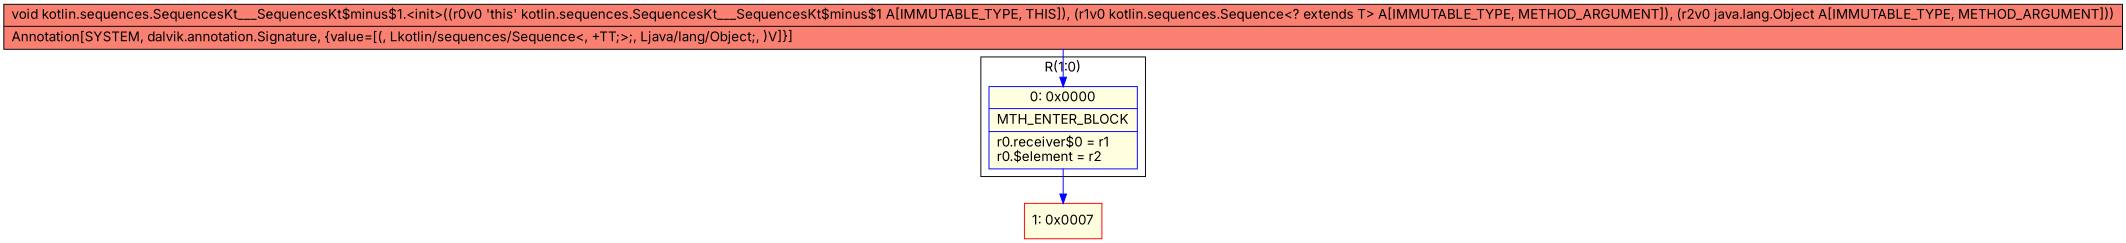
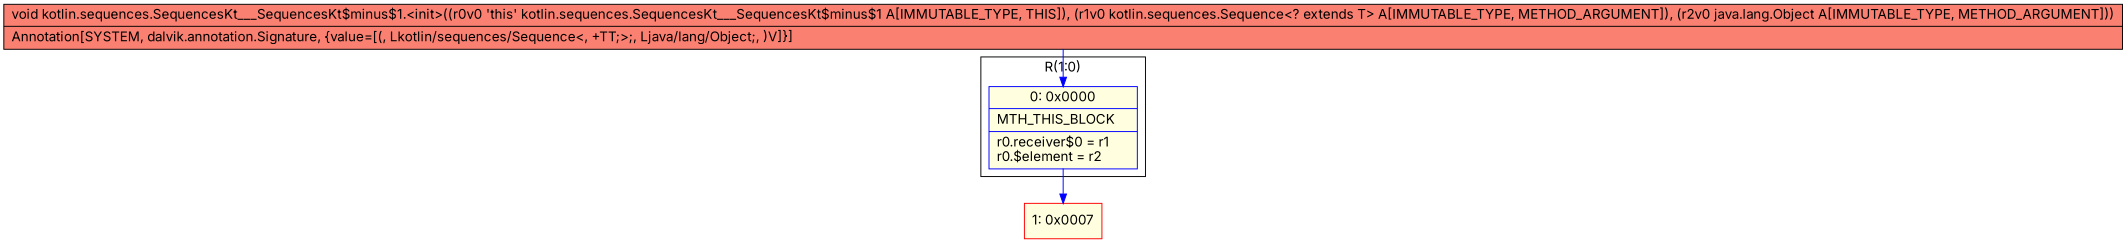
(1063, 120) -> (1056, 120)
